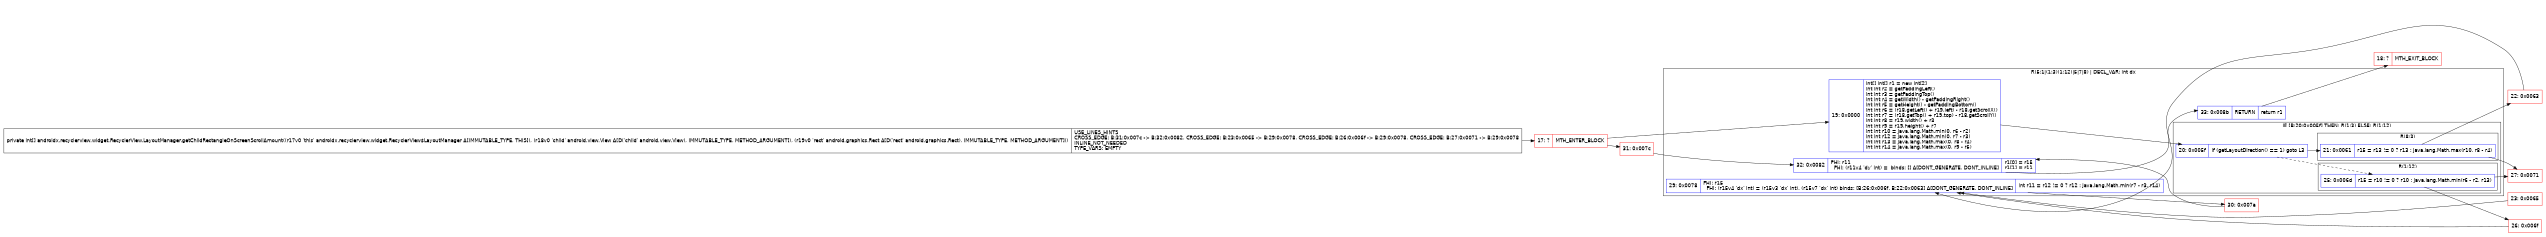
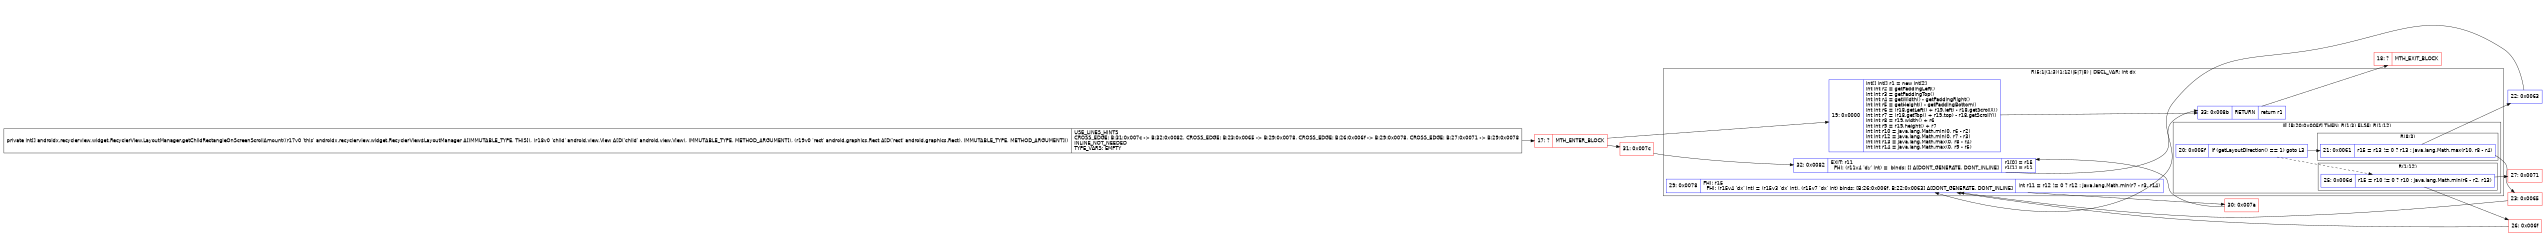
(2525, 97) -> (2525, 97)
(1900, 121) -> (1900, 121)
(2089, 134) -> (2097, 114)
(1841, 163) -> (1843, 163)
(2506, 163) -> (2507, 171)
